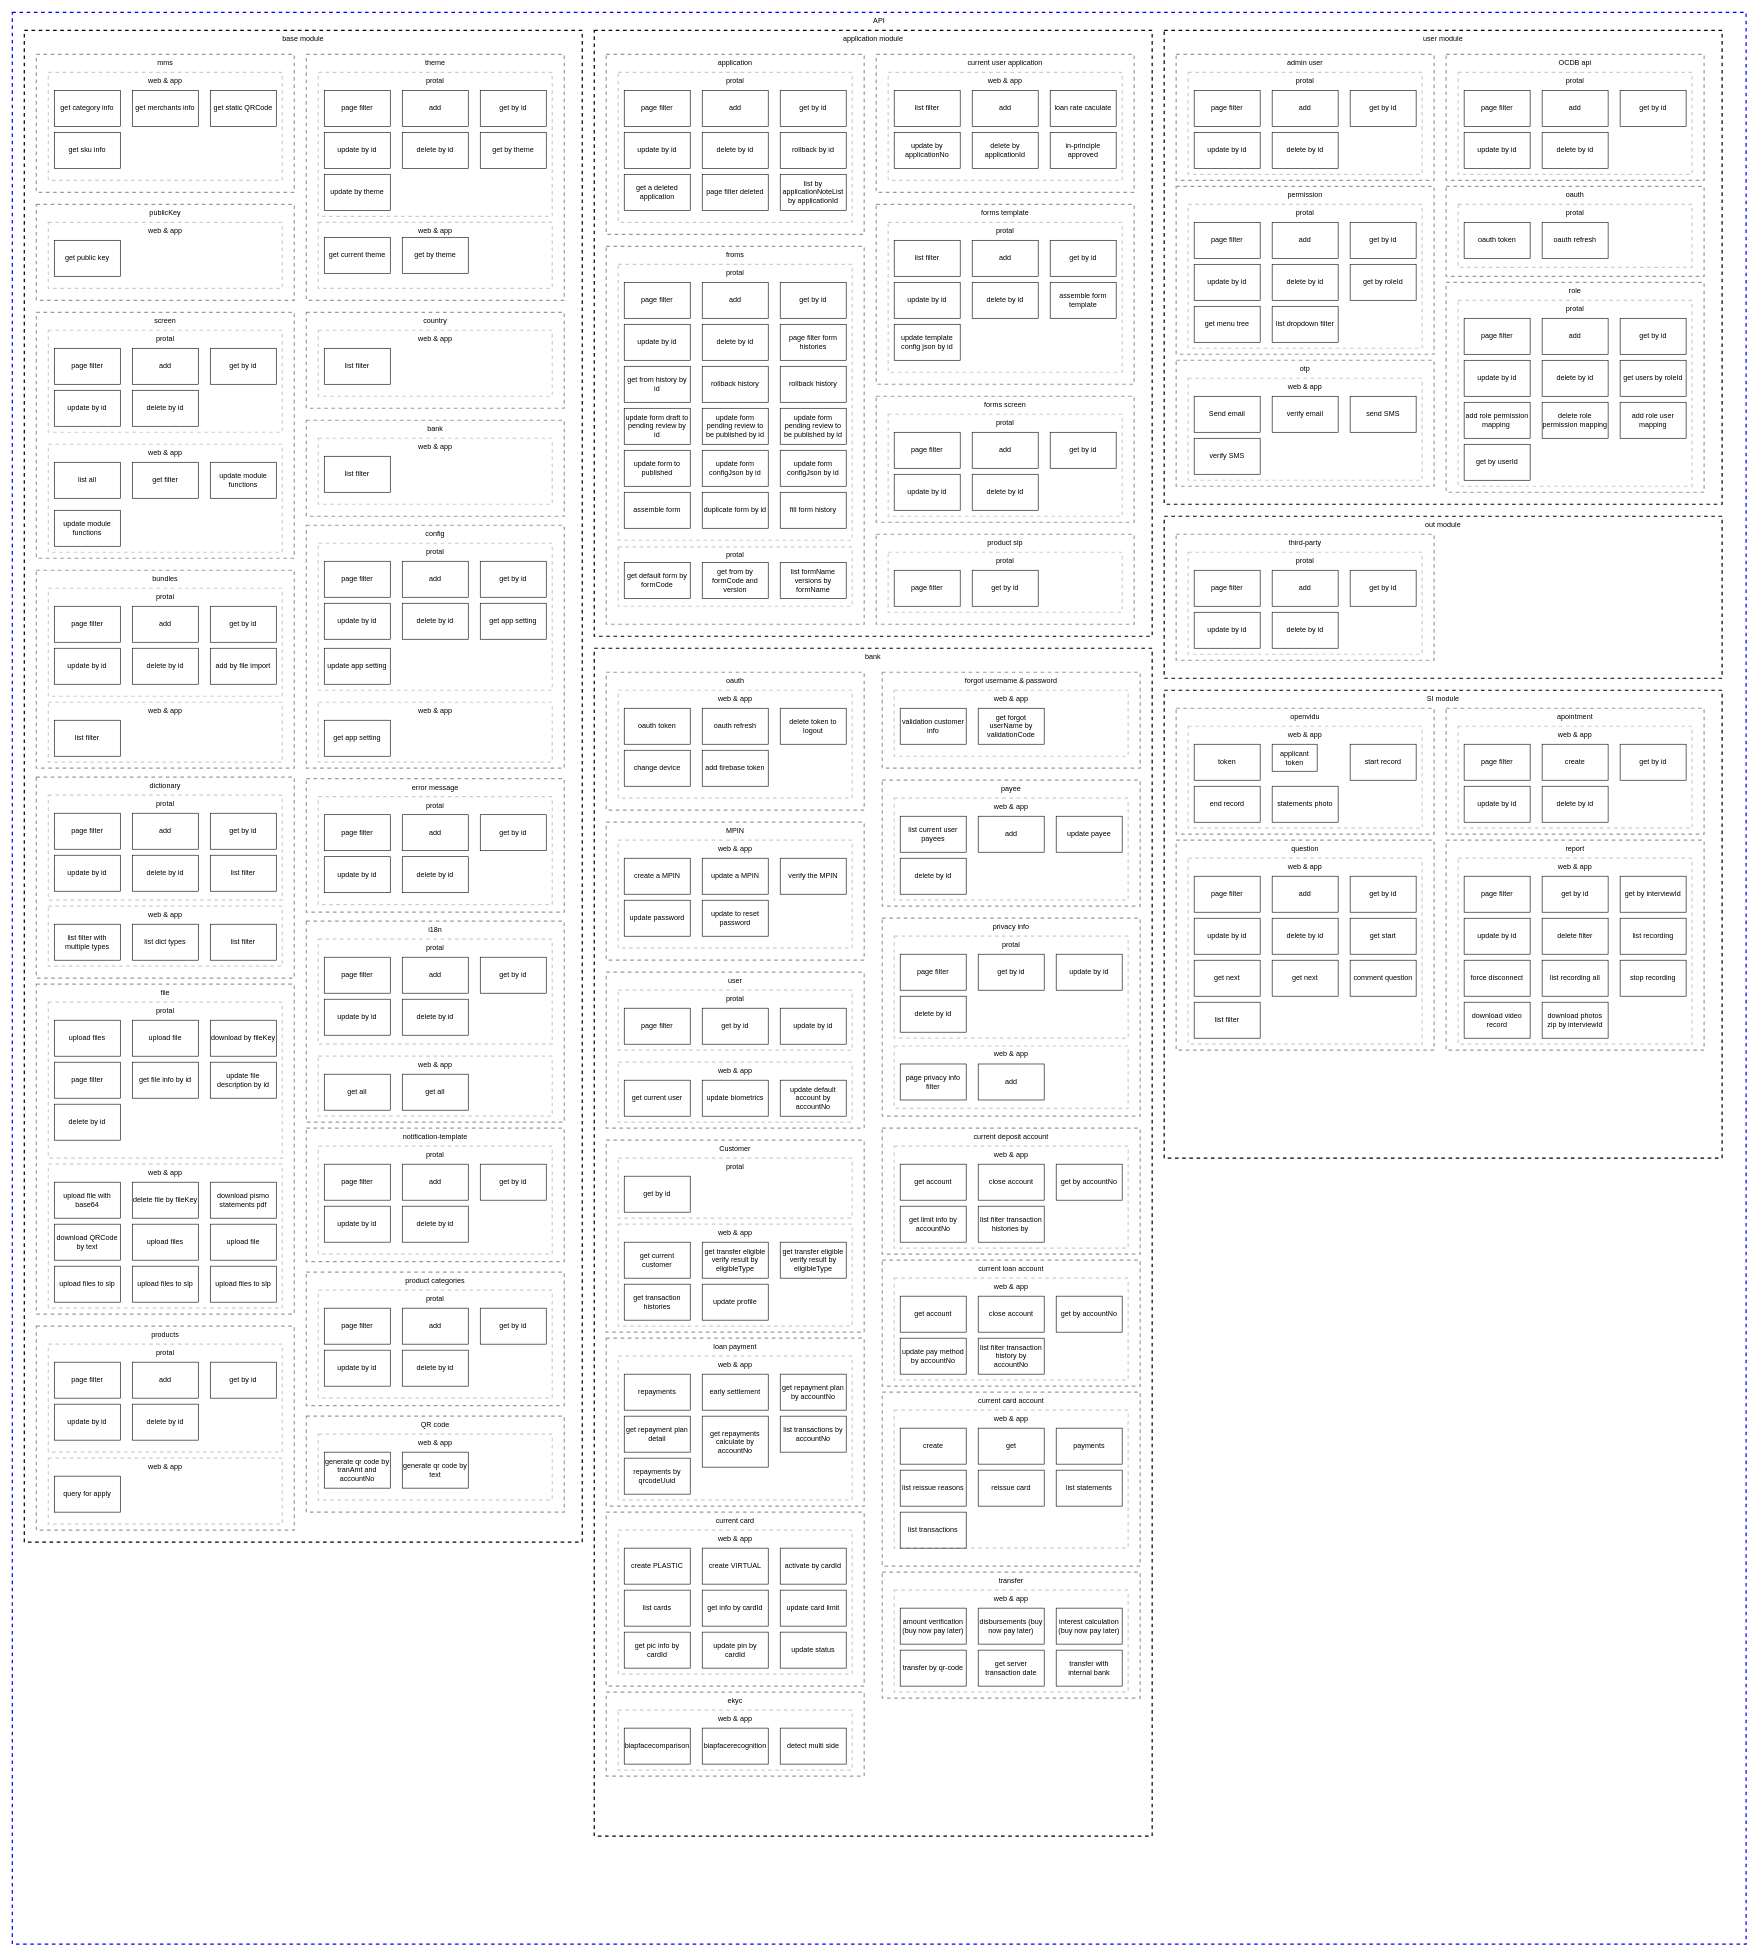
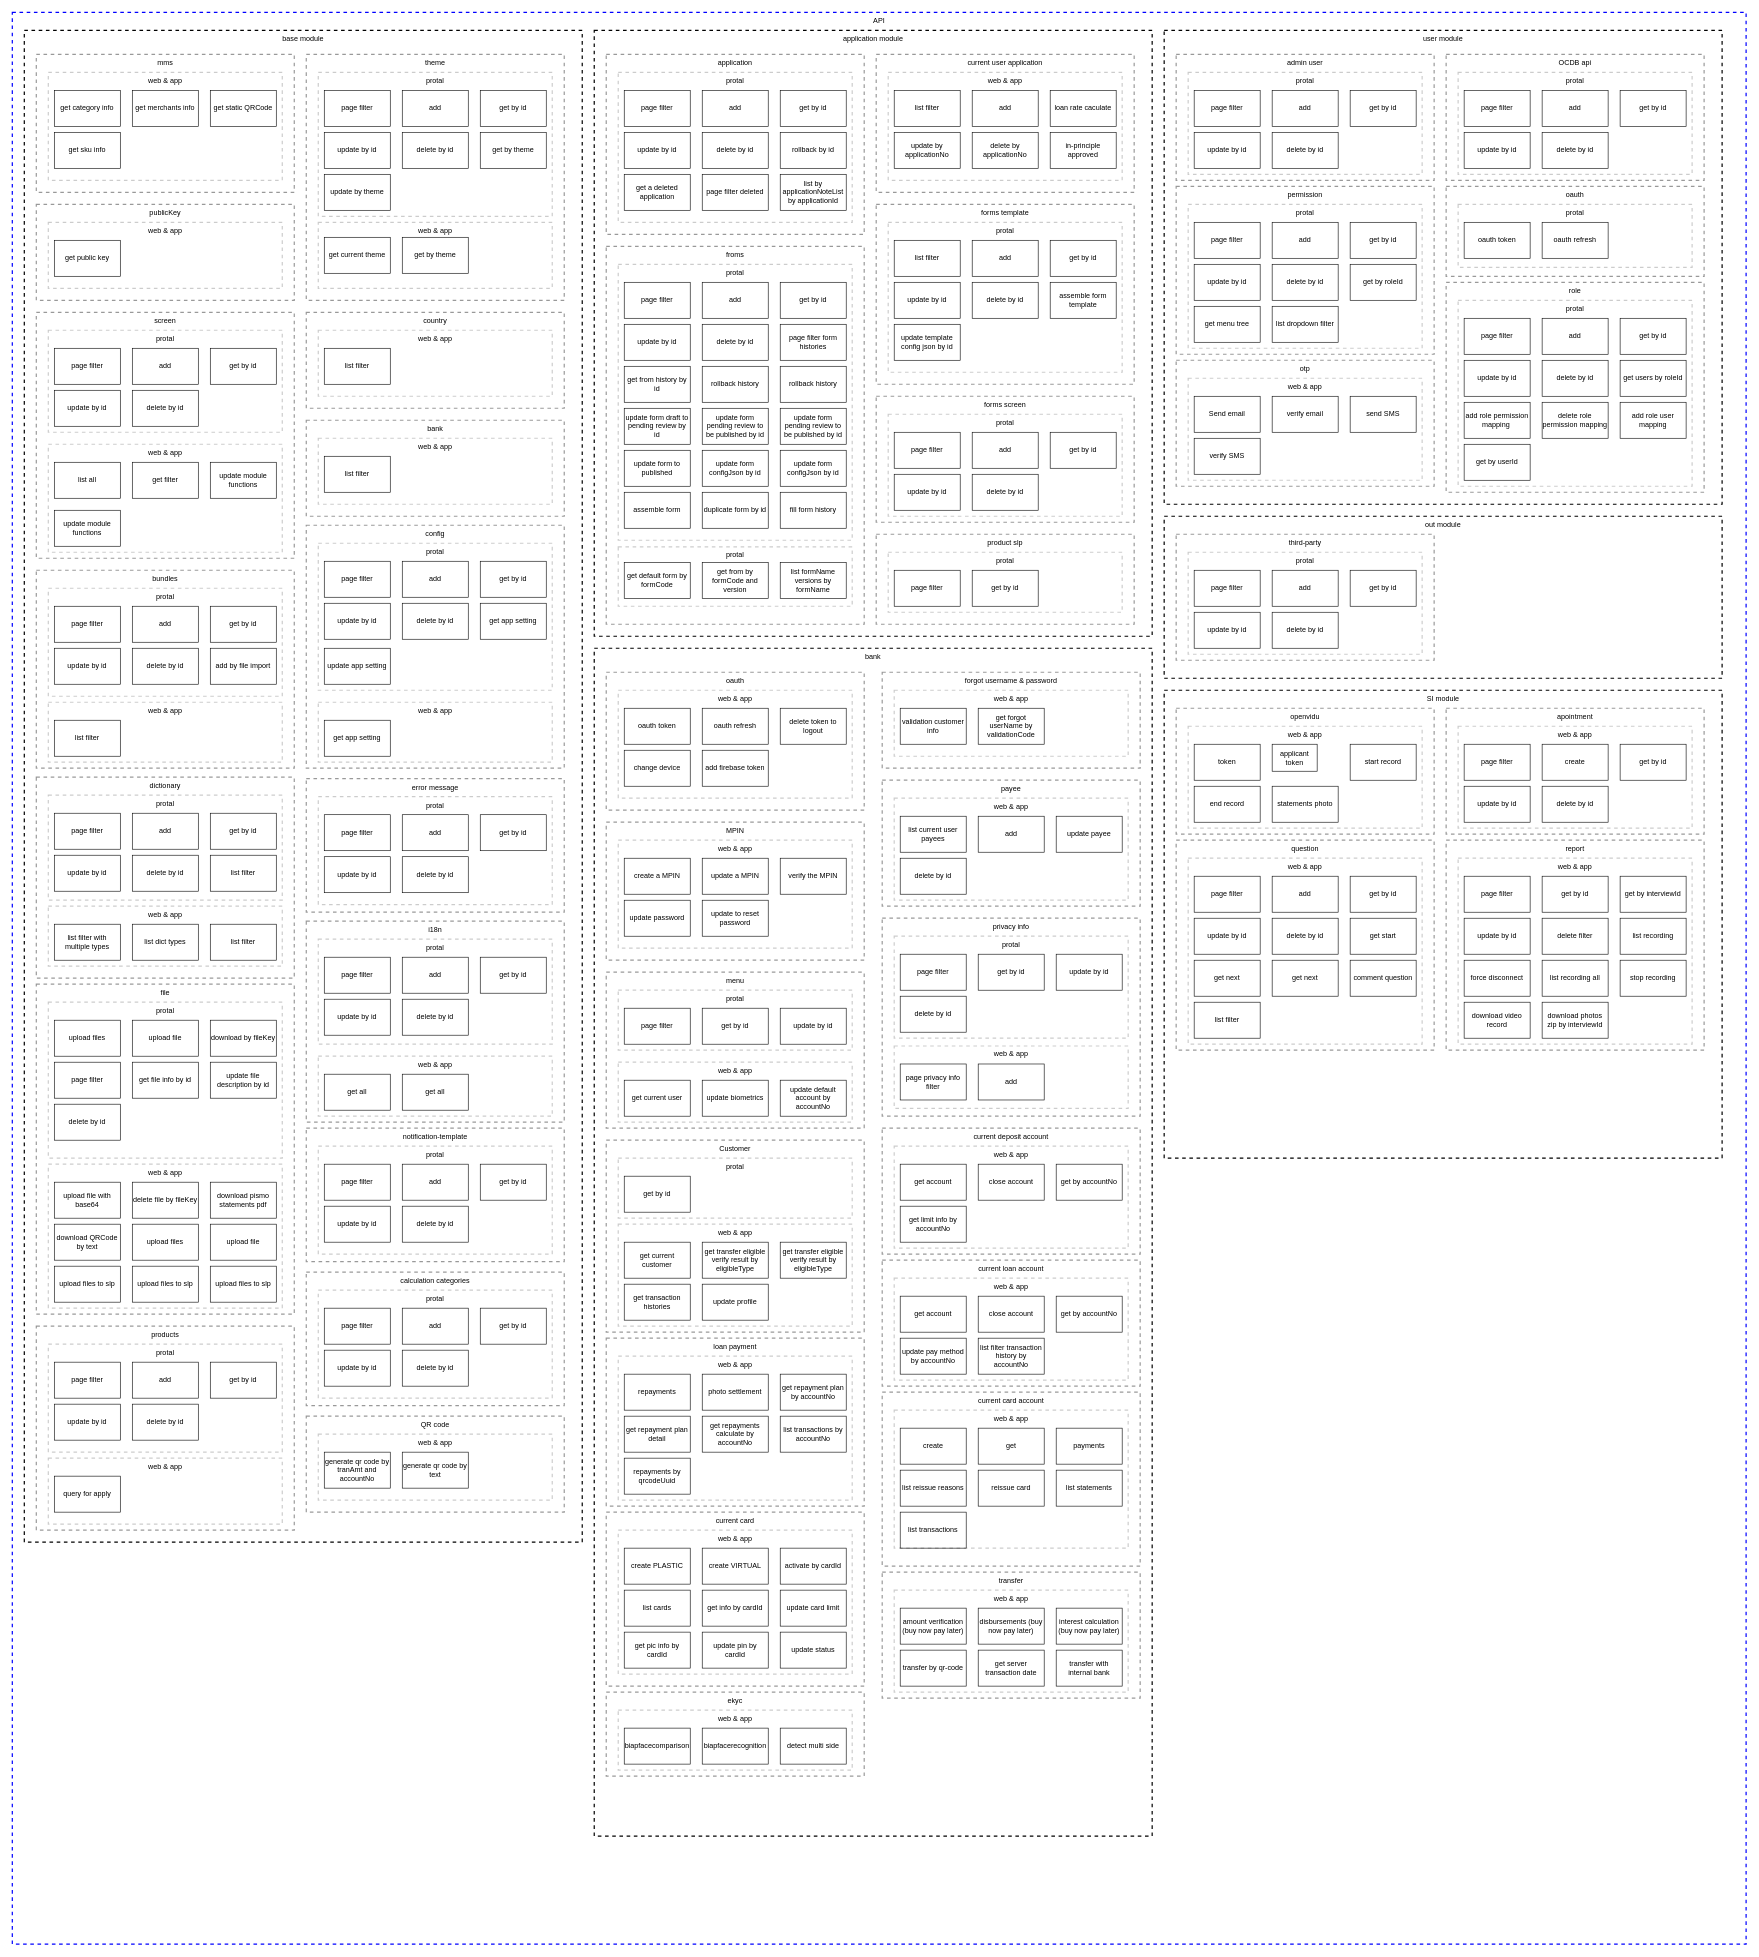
(1005, 150) -> (1005, 150)
(735, 981) -> (735, 981)
(1011, 1224) -> none
(435, 1281) -> (435, 1281)
(735, 1392) -> (735, 1392)
(735, 1442) -> (735, 1434)
